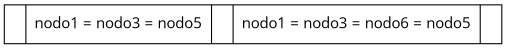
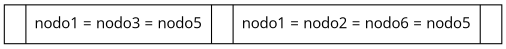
(357, 24) -> (357, 24)
